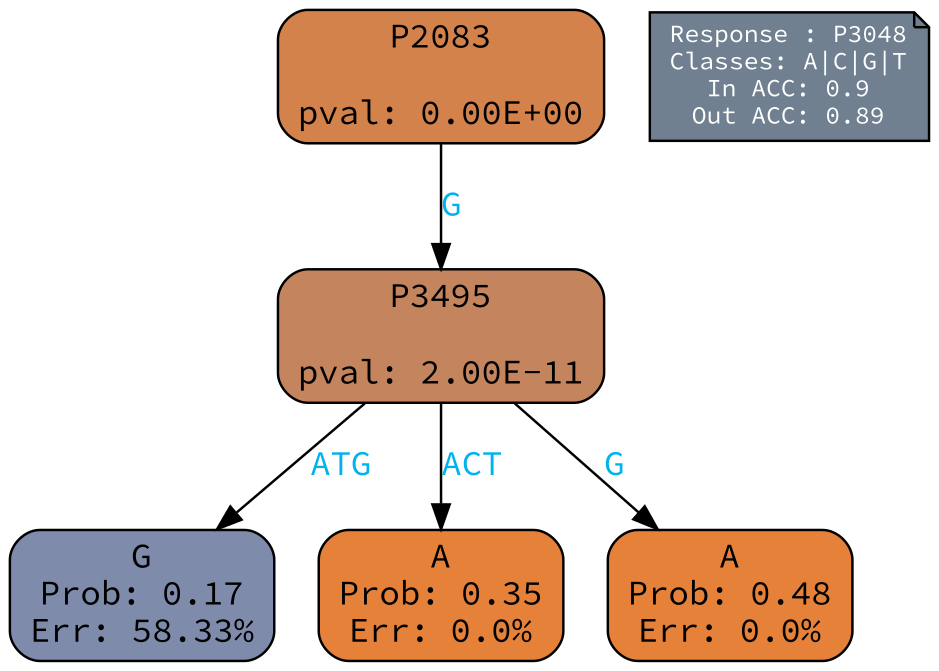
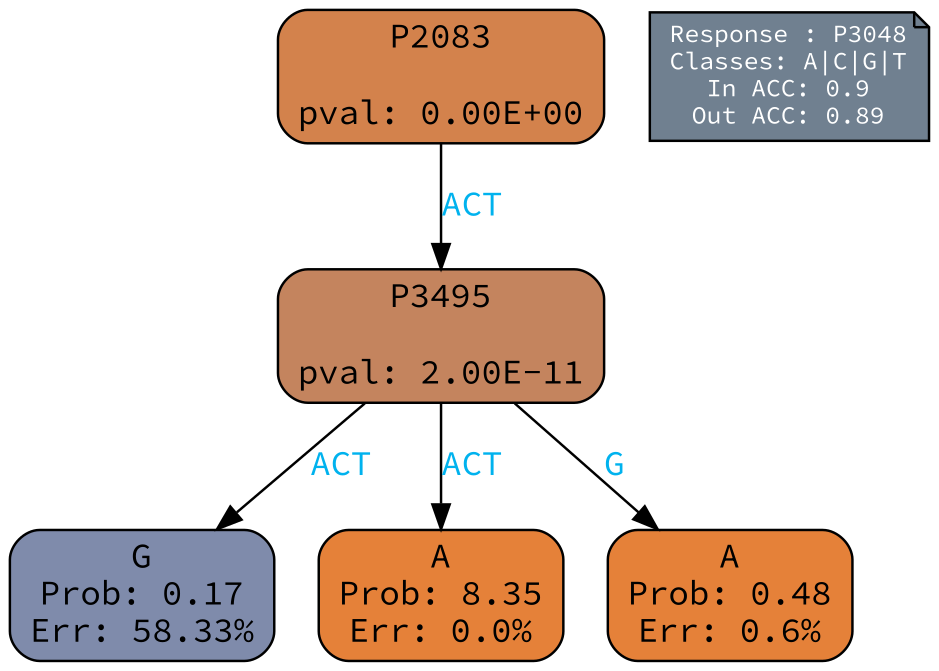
(452, 206) -> (472, 206)
(341, 466) -> (341, 466)
(441, 595) -> (441, 595)
(730, 595) -> (730, 595)
